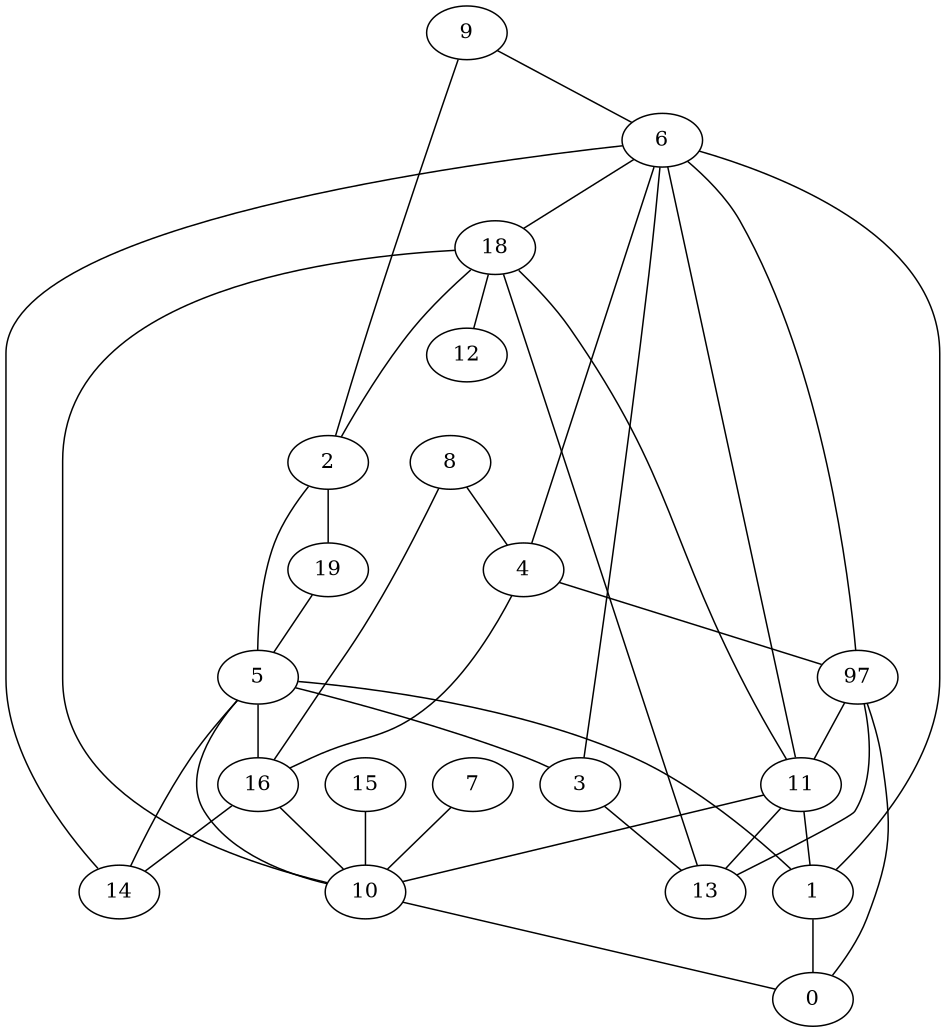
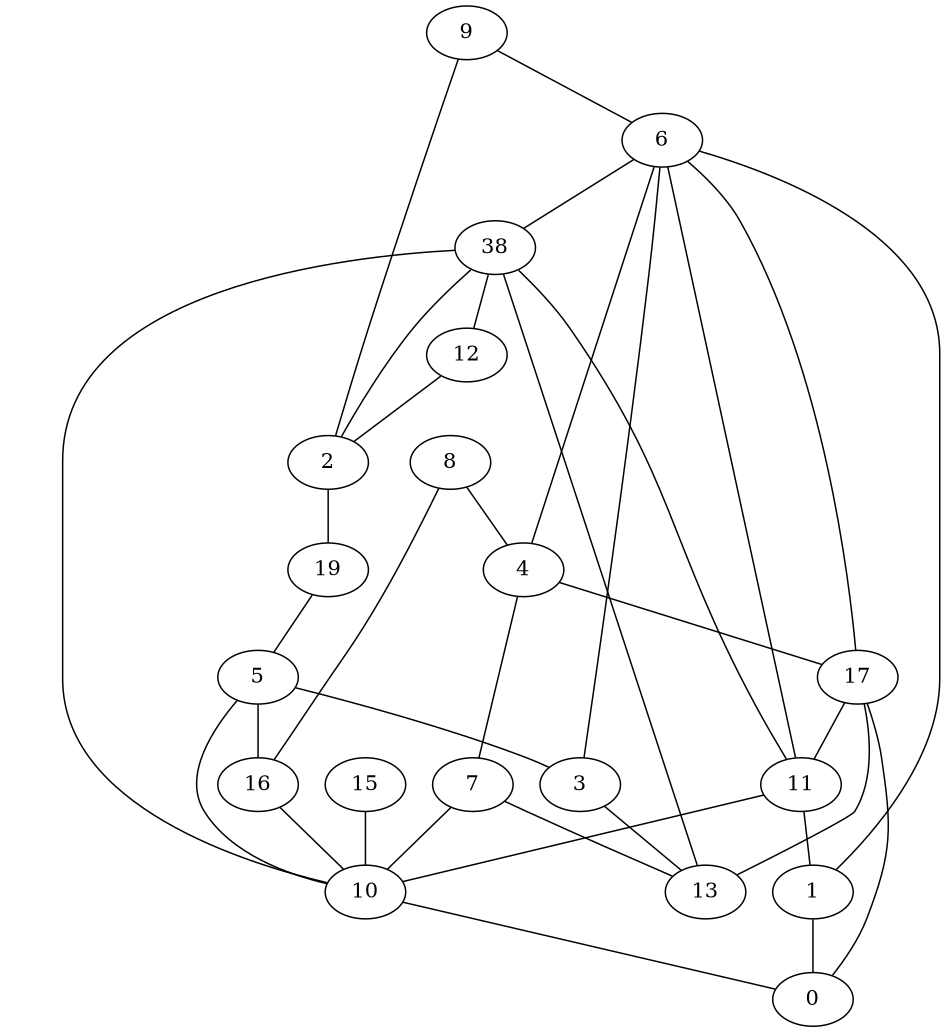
(495, 248) -> (495, 248)
(268, 563) -> (397, 409)
(858, 677) -> (858, 677)
(423, 710) -> (498, 677)
(562, 731) -> none
(748, 844) -> (601, 845)
(119, 892) -> none
